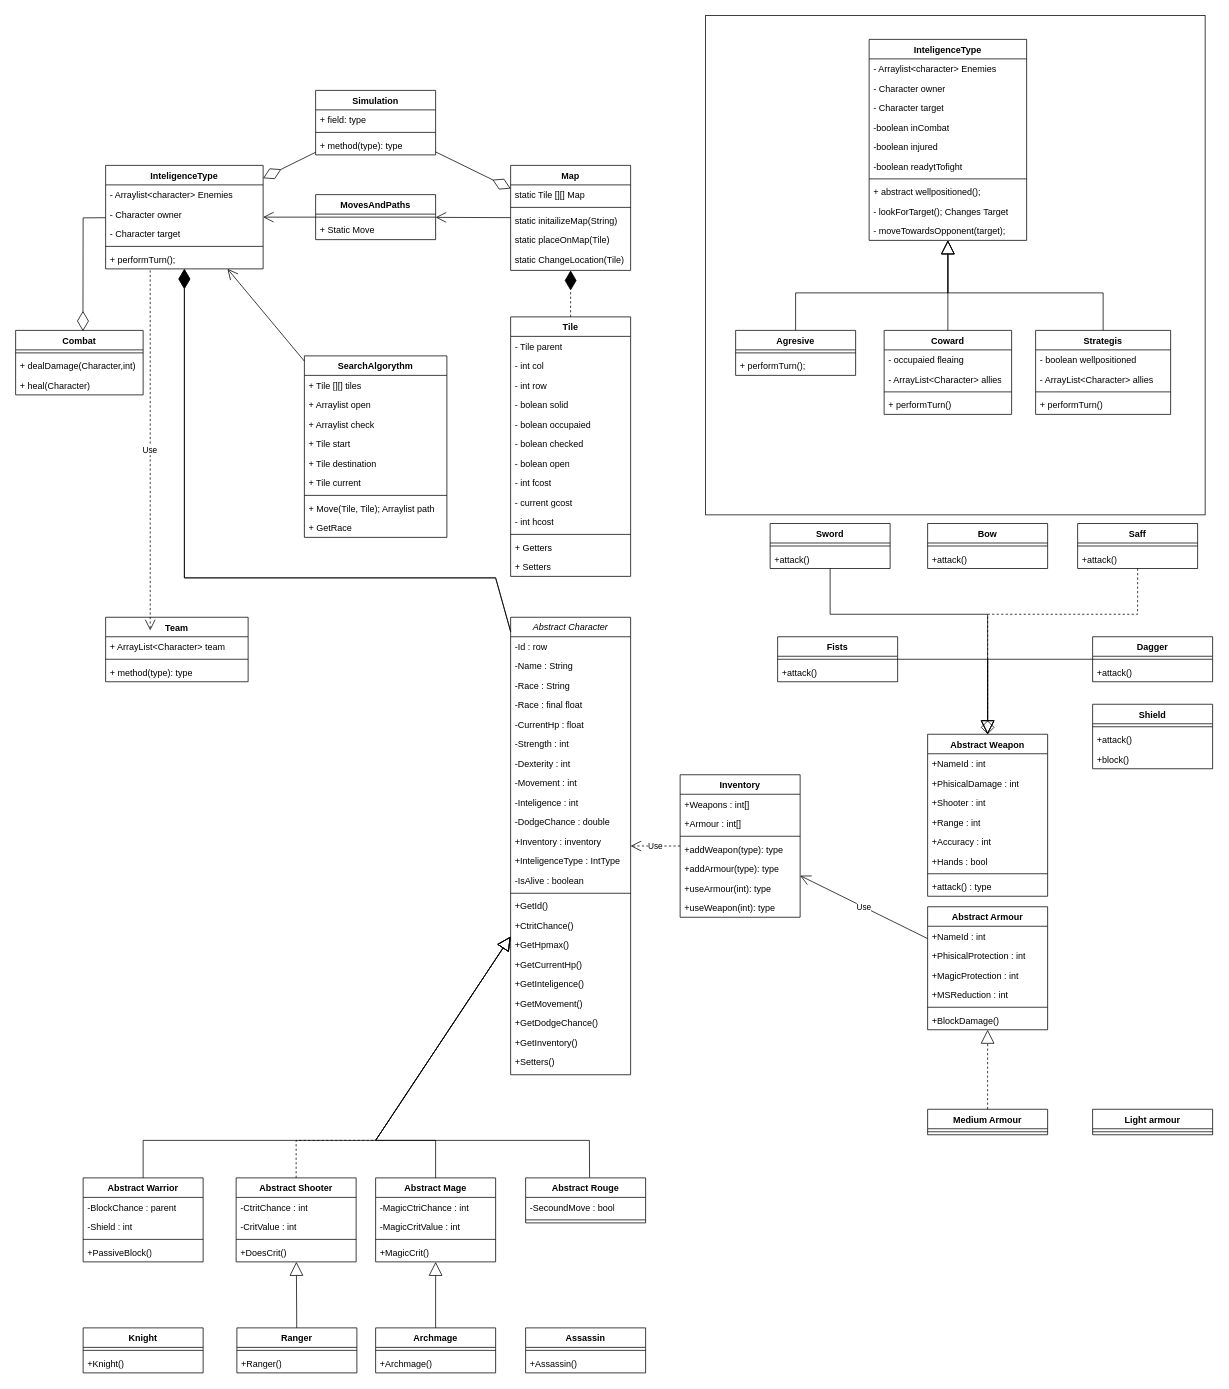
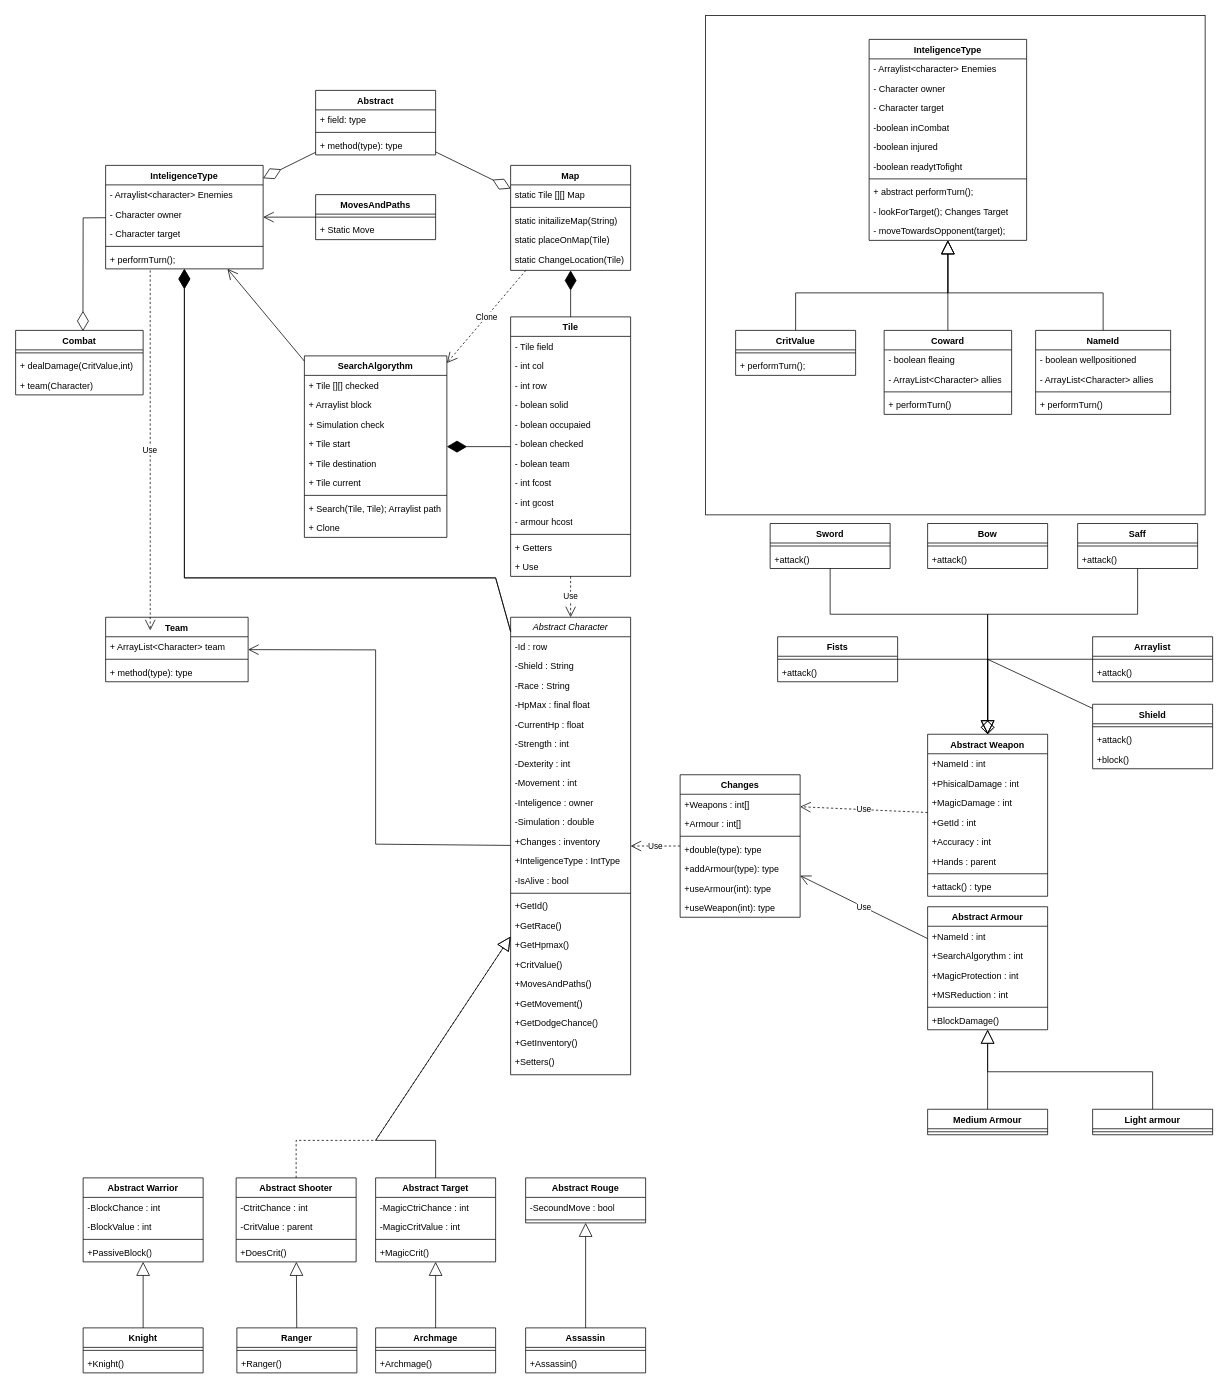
(375, 101) -> (375, 101)
(936, 193) -> (933, 193)
(473, 218) -> none
(570, 303) -> (570, 303)
none -> (486, 317)
(795, 341) -> (795, 341)
(1103, 341) -> (1103, 341)
(543, 347) -> (538, 347)
(930, 361) -> (925, 361)
(80, 372) -> (80, 372)
(60, 386) -> (62, 386)
(343, 386) -> (351, 386)
(344, 406) -> (346, 406)
(347, 425) -> (348, 425)
none -> (487, 447)
(544, 464) -> (544, 464)
(550, 503) -> (539, 503)
(376, 514) -> (376, 514)
(539, 523) -> (548, 523)
(330, 529) -> (324, 529)
(536, 568) -> (526, 568)
none -> (570, 596)
(1085, 614) -> (1085, 614)
(1152, 648) -> (1152, 648)
(545, 666) -> (548, 666)
none -> (1041, 684)
(554, 705) -> (557, 705)
(987, 721) -> (987, 721)
none -> (375, 728)
(740, 786) -> (740, 786)
(553, 803) -> (559, 803)
(962, 804) -> (971, 804)
none -> (864, 810)
(563, 822) -> (557, 822)
(957, 823) -> (957, 823)
(565, 842) -> (560, 842)
(737, 850) -> (729, 850)
(960, 862) -> (966, 862)
(553, 881) -> (545, 881)
(549, 926) -> (540, 926)
(986, 957) -> (981, 957)
(552, 965) -> (542, 965)
(555, 984) -> (555, 984)
none -> (1089, 1072)
(987, 1091) -> (987, 1091)
(199, 1140) -> none
(532, 1140) -> none
(435, 1189) -> (435, 1189)
(136, 1208) -> (127, 1208)
(113, 1228) -> (123, 1228)
(274, 1228) -> (282, 1228)
none -> (585, 1283)
none -> (143, 1302)
